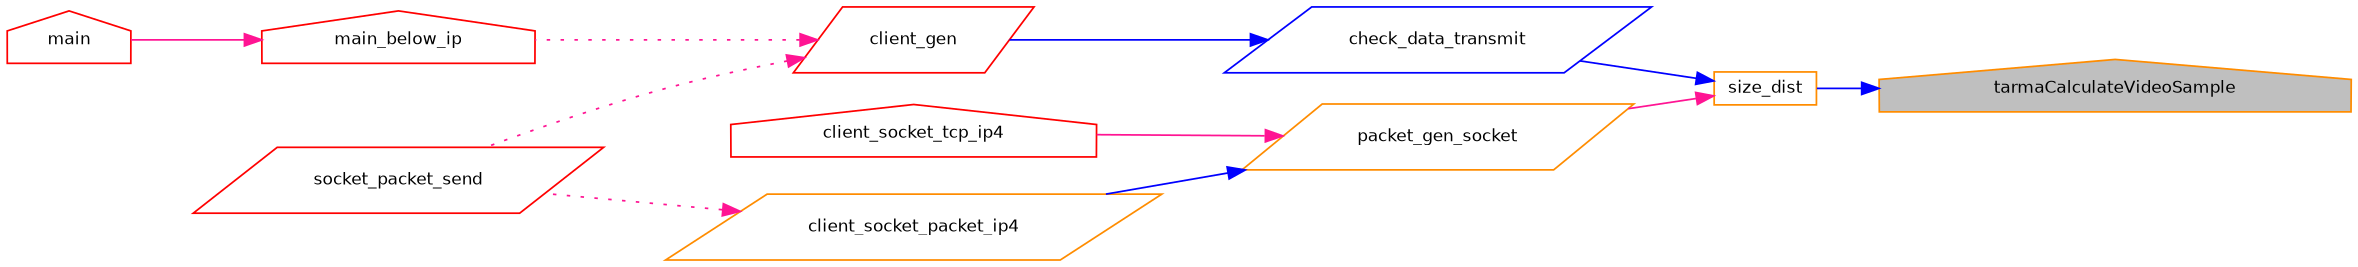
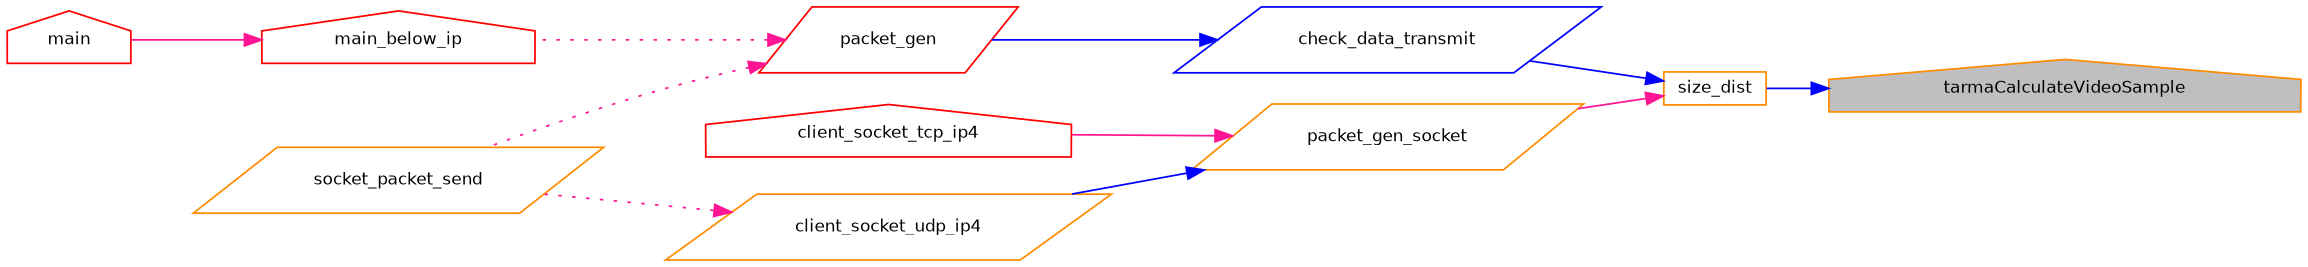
(914, 40) -> (889, 40)
(398, 180) -> (398, 180)
(914, 227) -> (889, 227)
